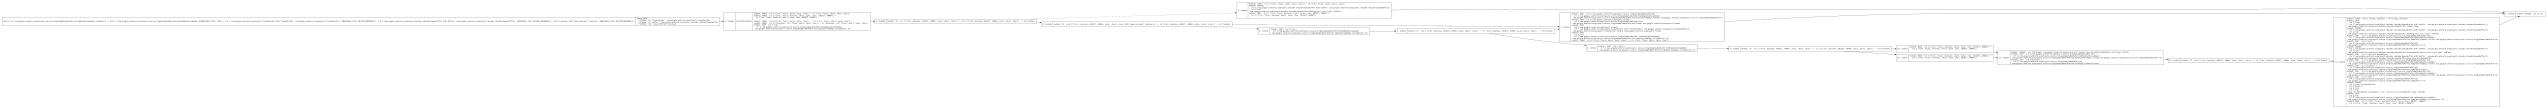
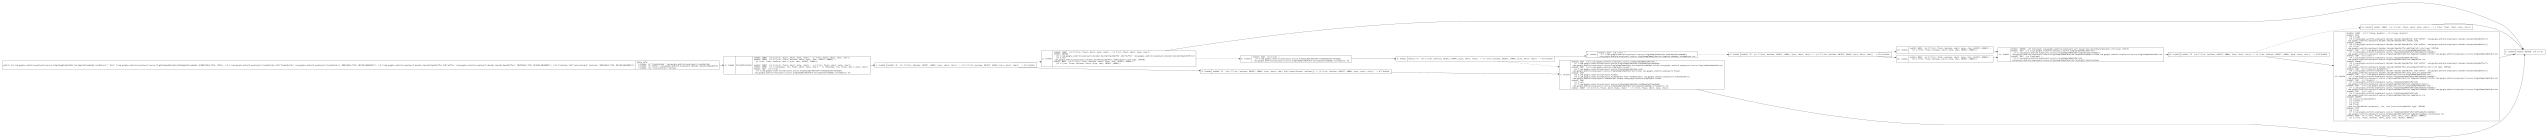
none -> (2417, 27)
(1226, 28) -> (1217, 59)
